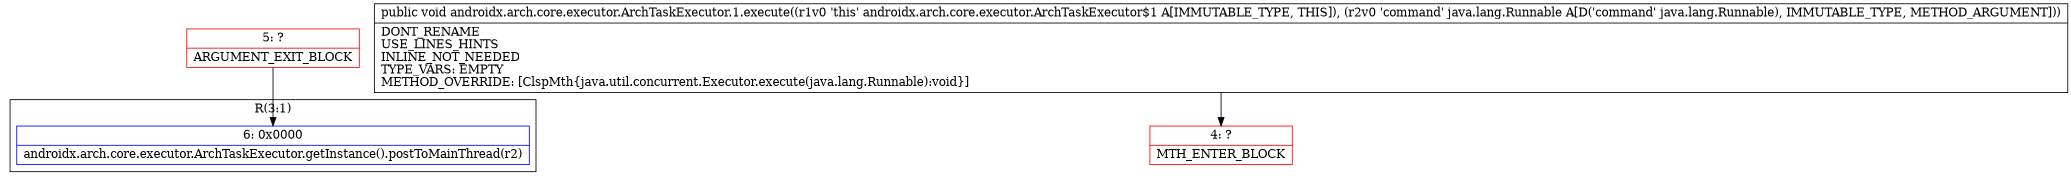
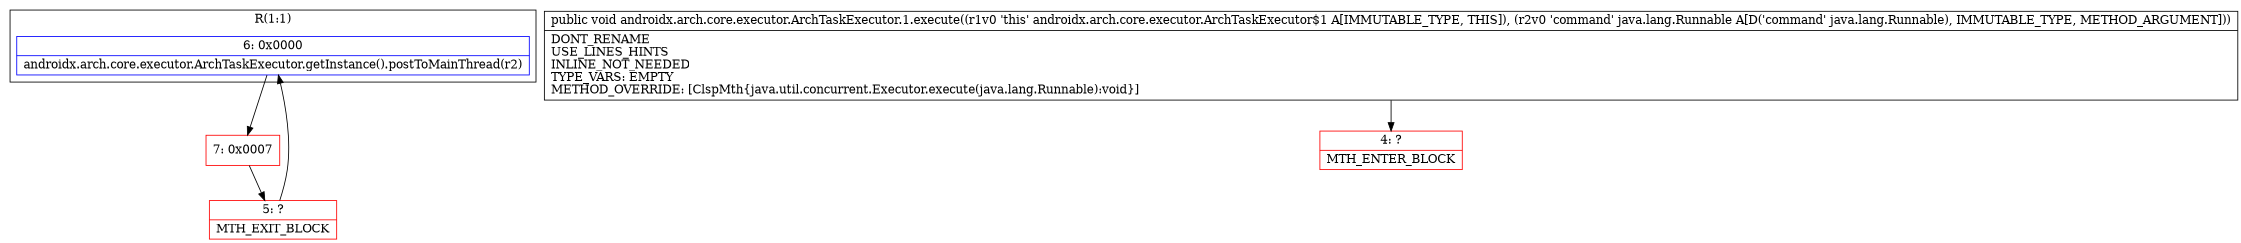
(273, 57) -> (273, 229)
(273, 109) -> (273, 20)
none -> (243, 150)
